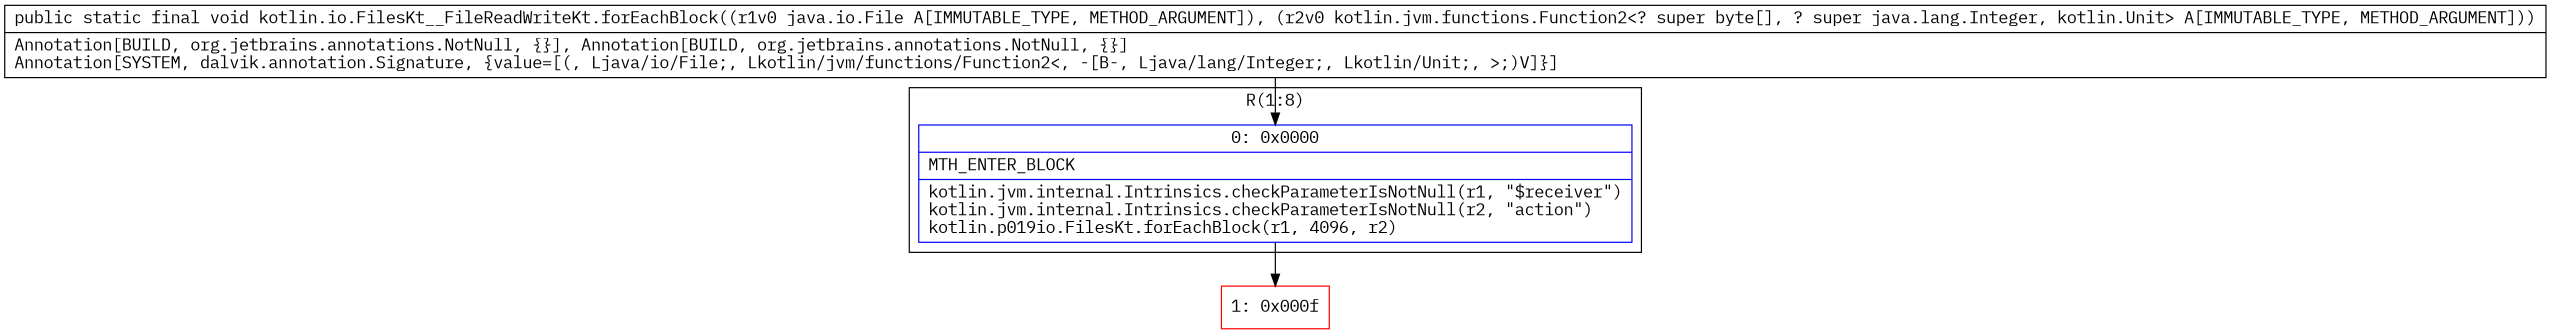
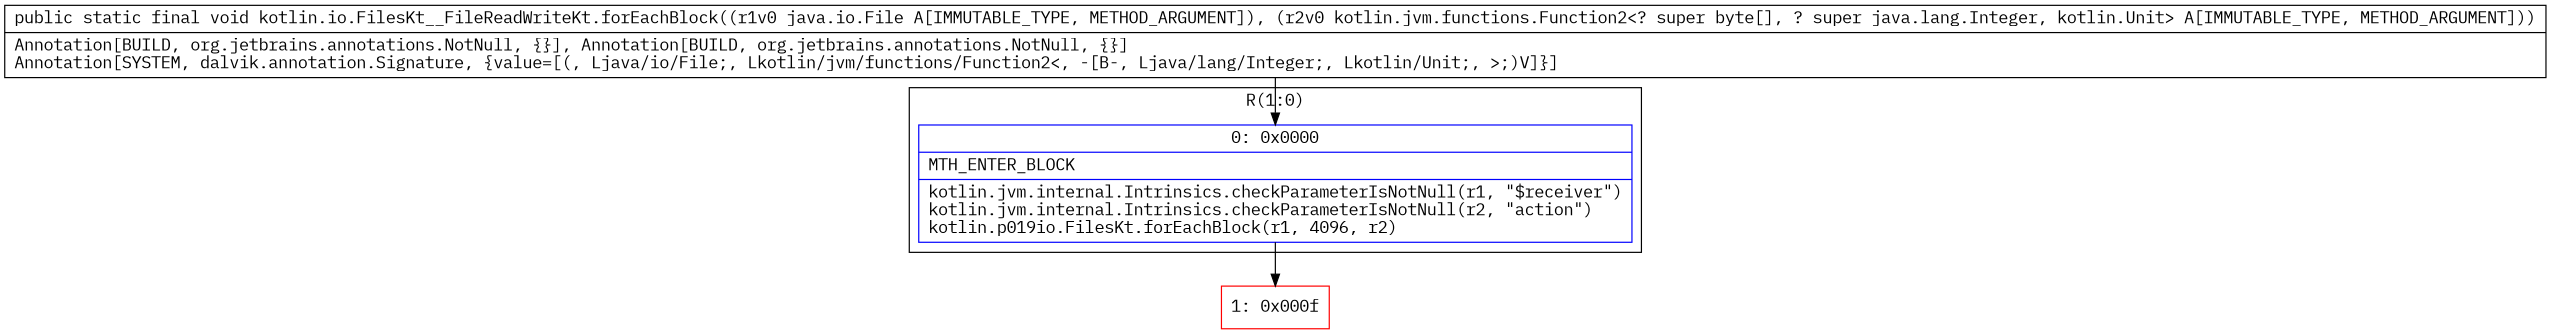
(1275, 101) -> (1275, 101)
